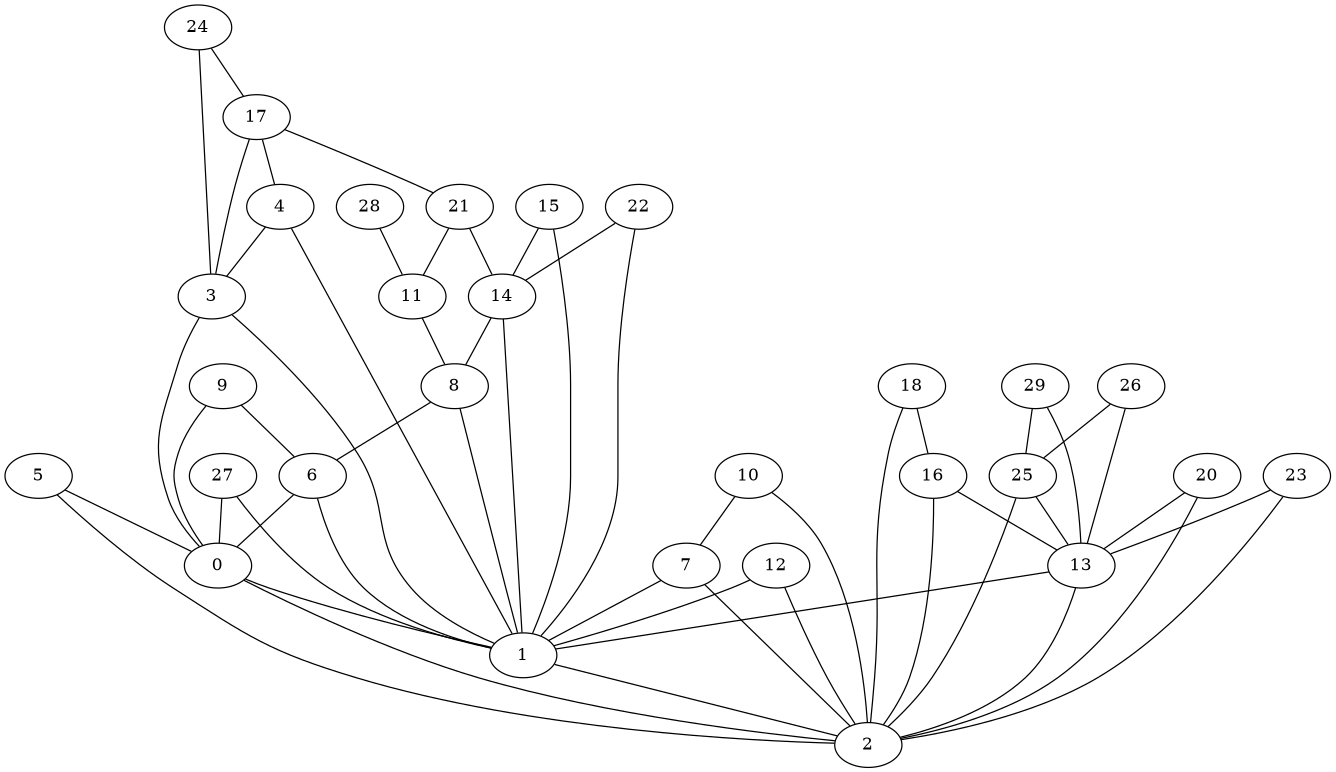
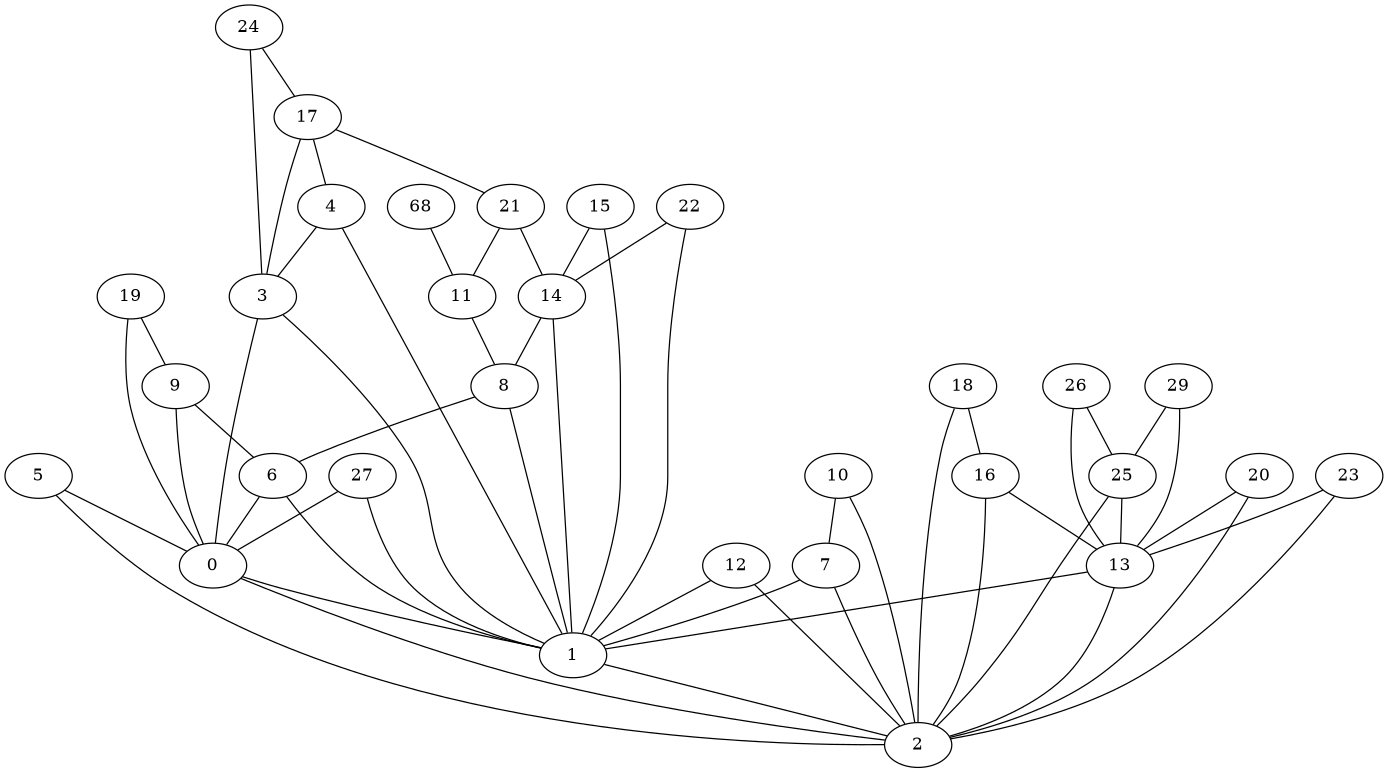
(370, 207) -> (421, 207)
none -> (131, 297)
